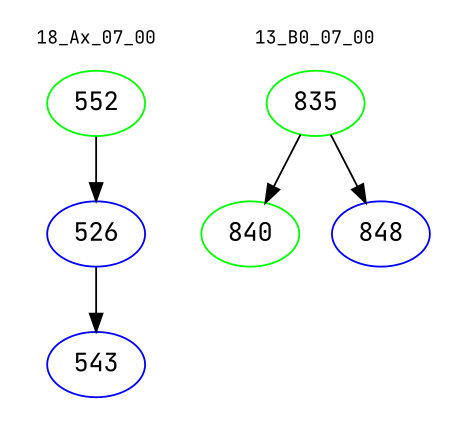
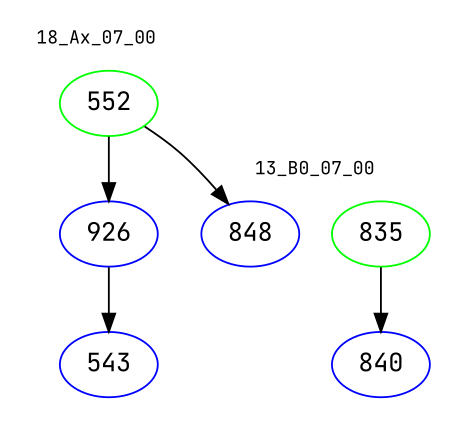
(344, 161) -> (198, 170)
(96, 234) -> (109, 234)
(250, 234) -> (381, 365)
